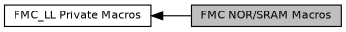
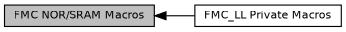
(177, 16) -> (181, 16)
